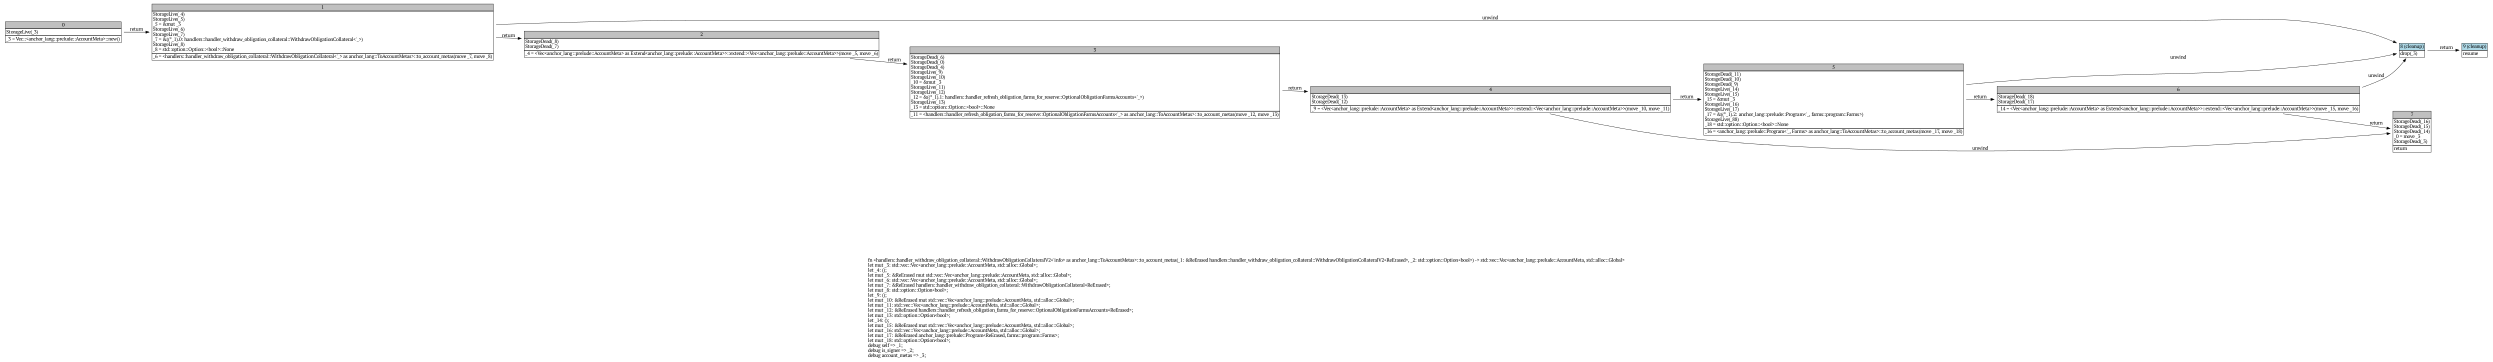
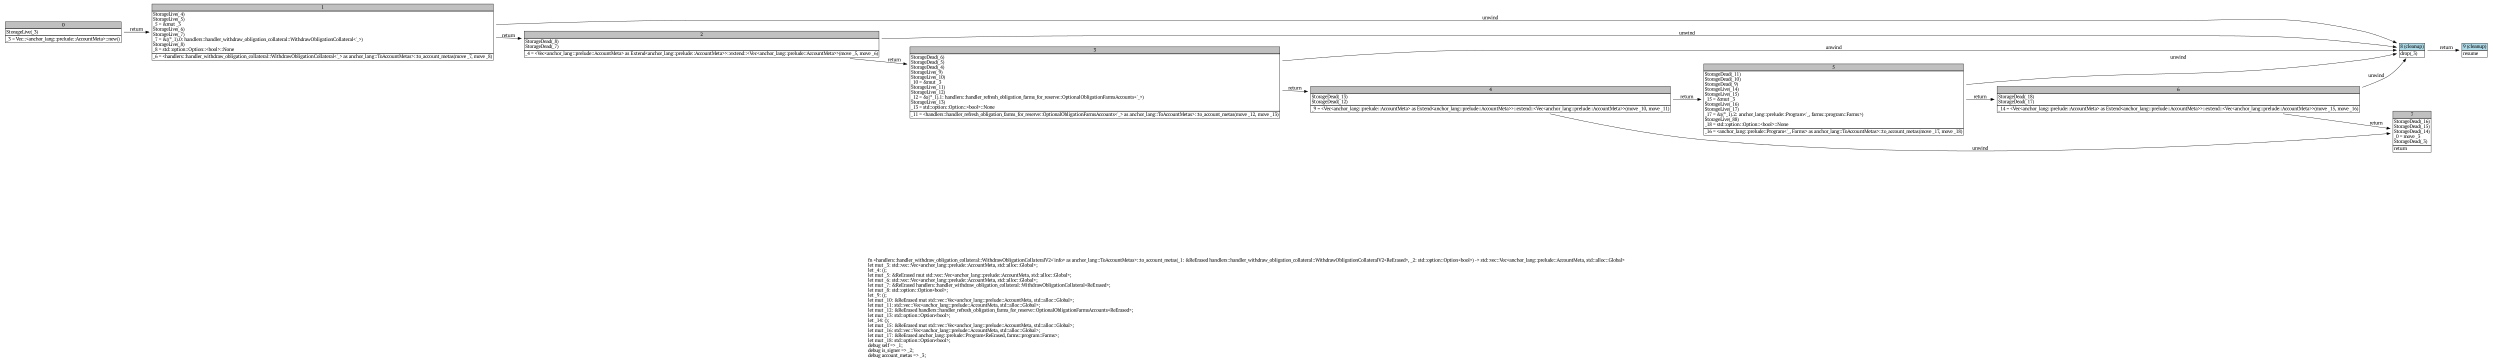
none -> (1638, 36)
none -> (1838, 50)
(928, 62) -> (928, 62)
